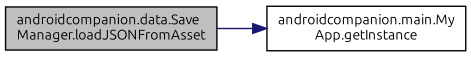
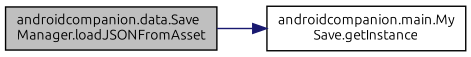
(366, 29) -> (366, 29)
